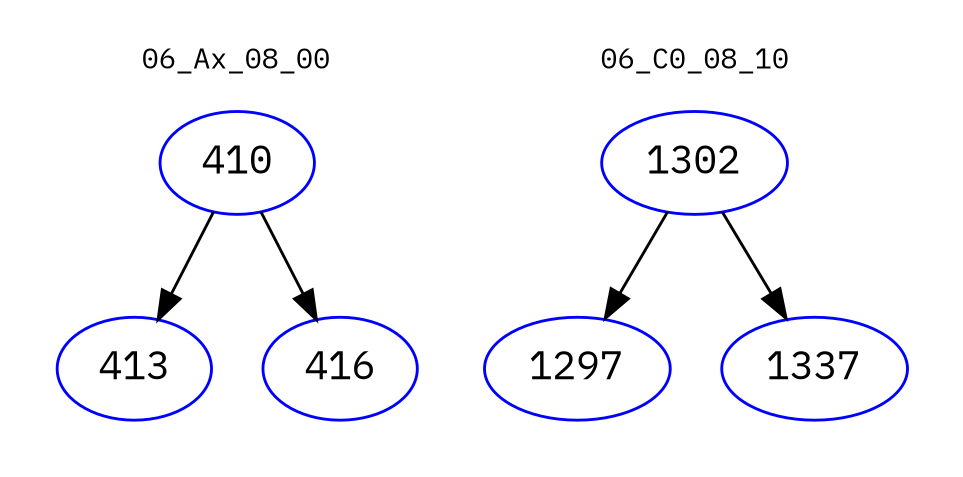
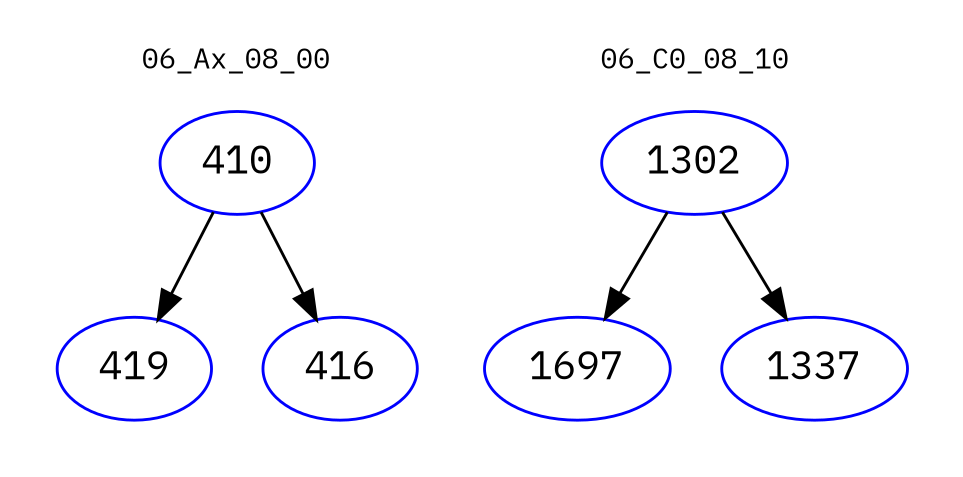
(134, 369) -> (134, 369)
(577, 369) -> (577, 369)
